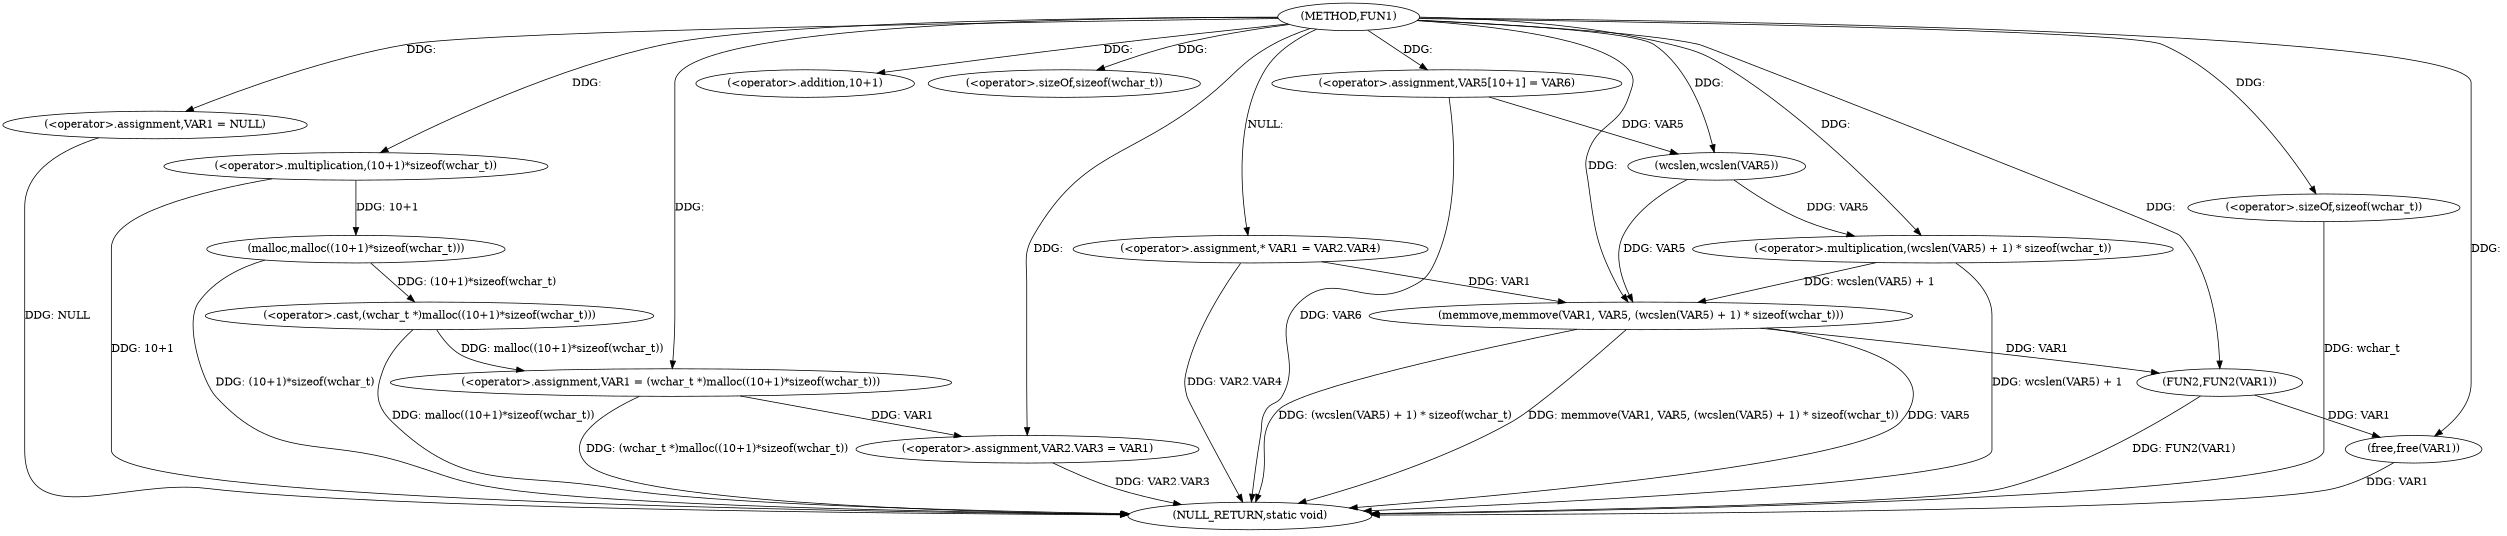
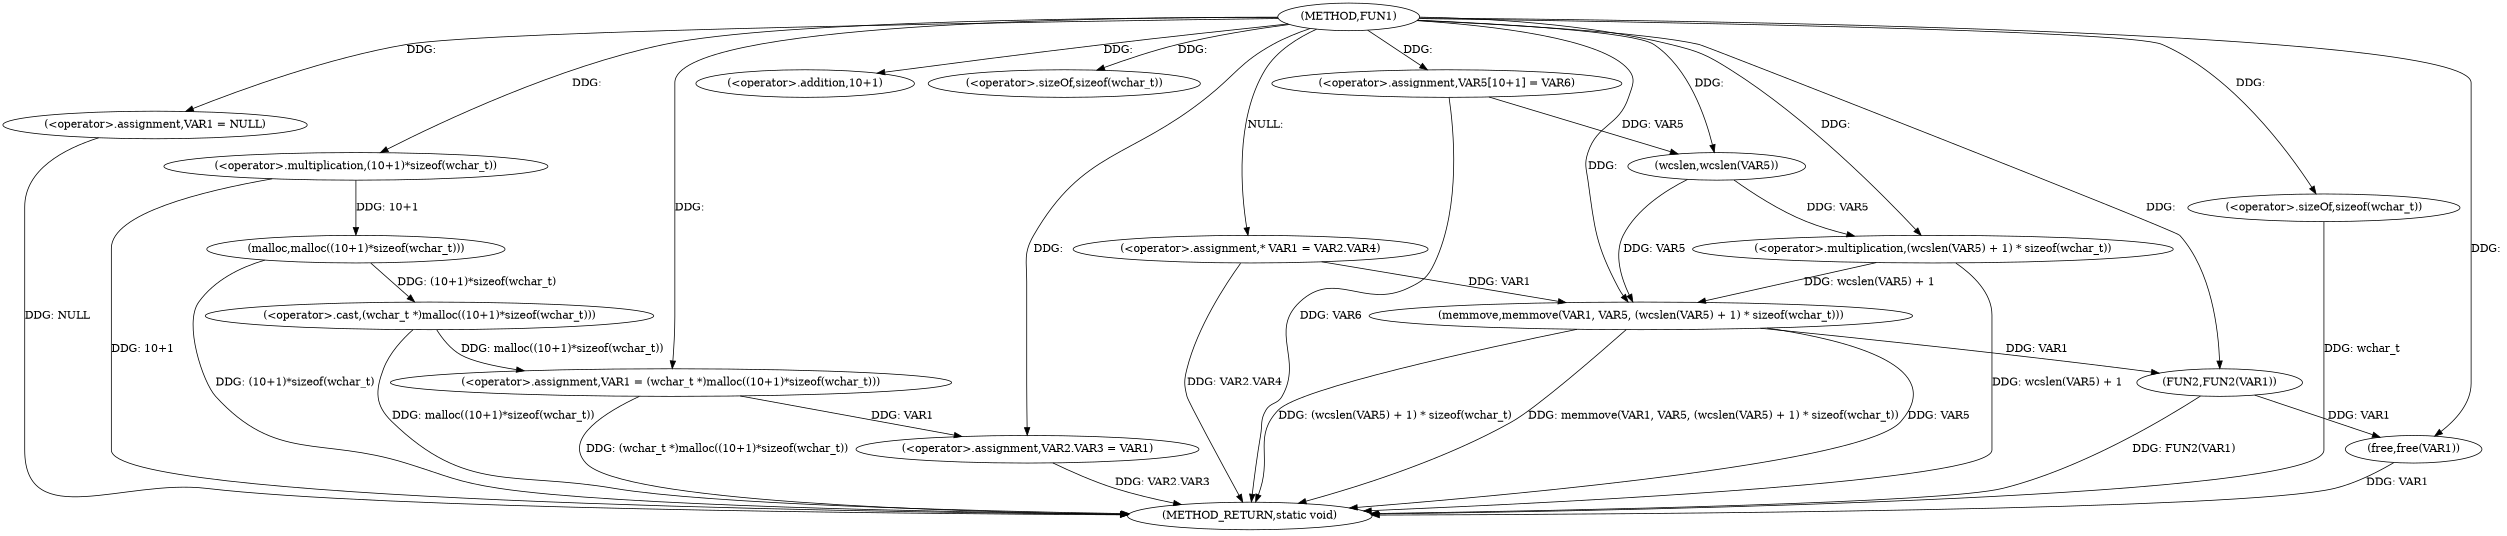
(1250, 516) -> (1250, 516)
